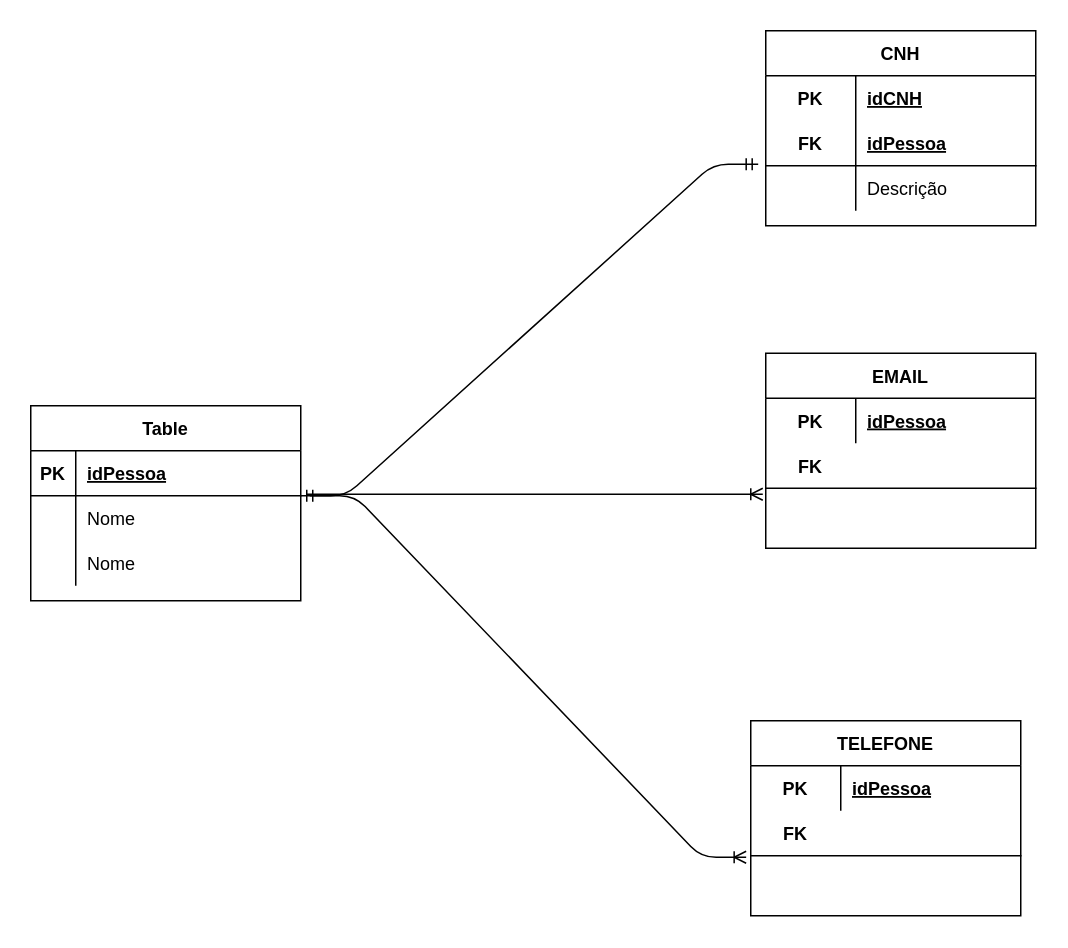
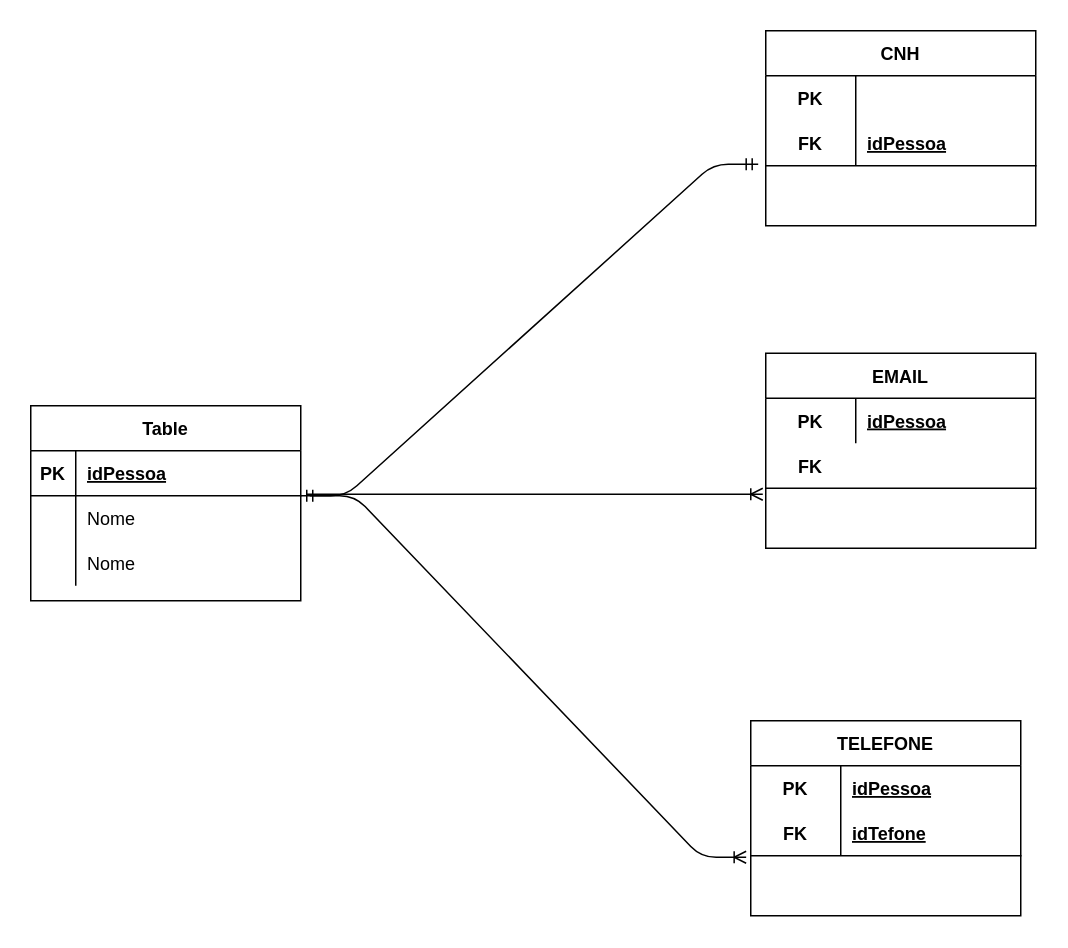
(946, 98) -> none
(946, 188) -> none
none -> (931, 833)
